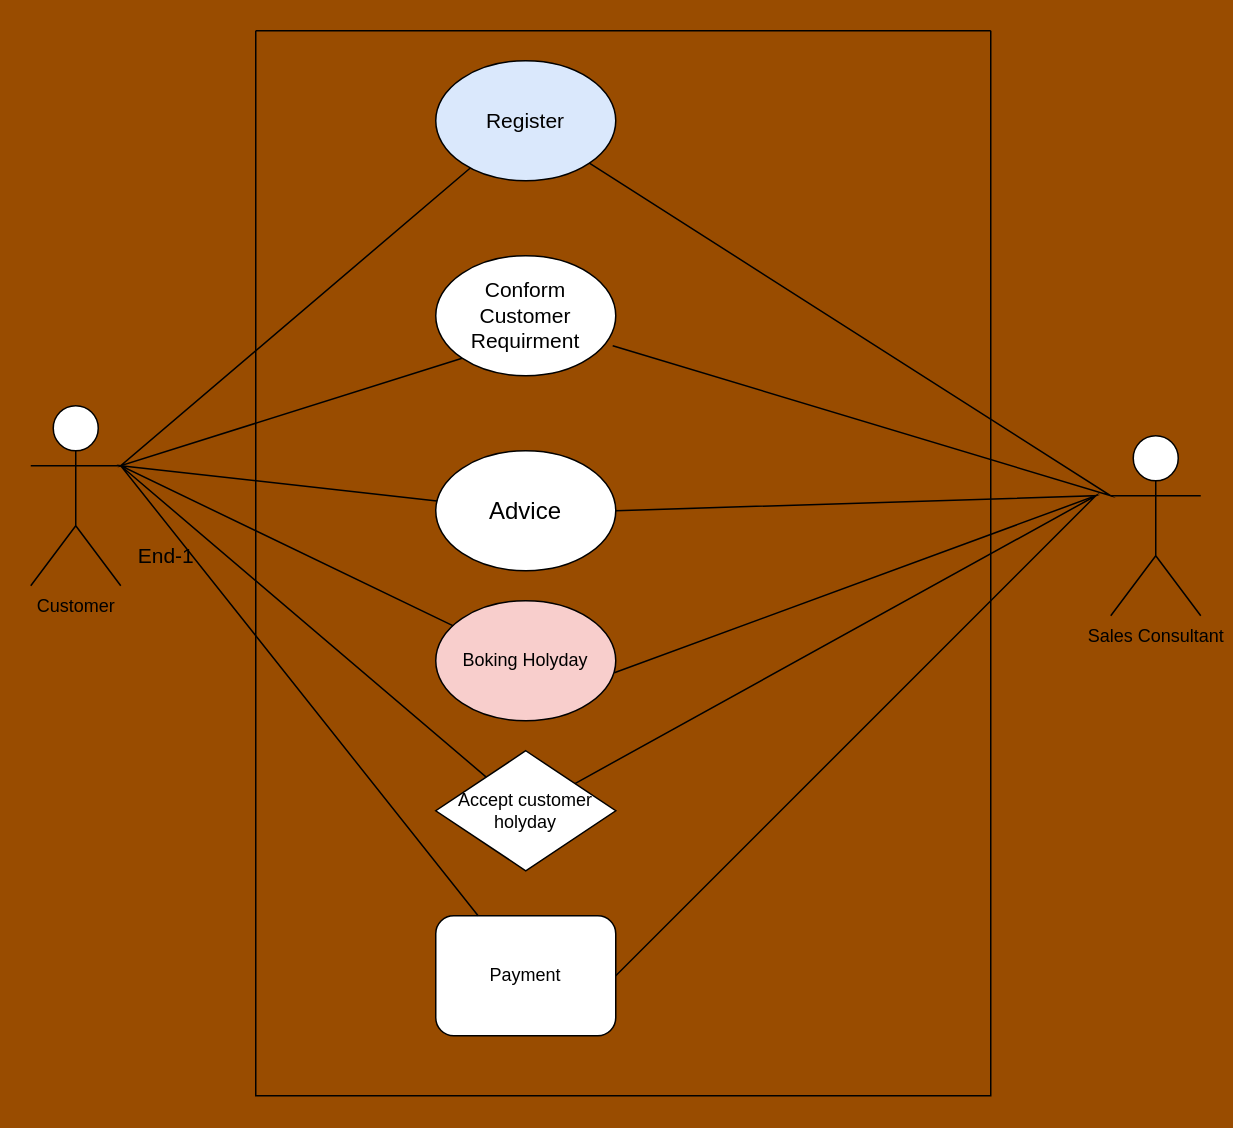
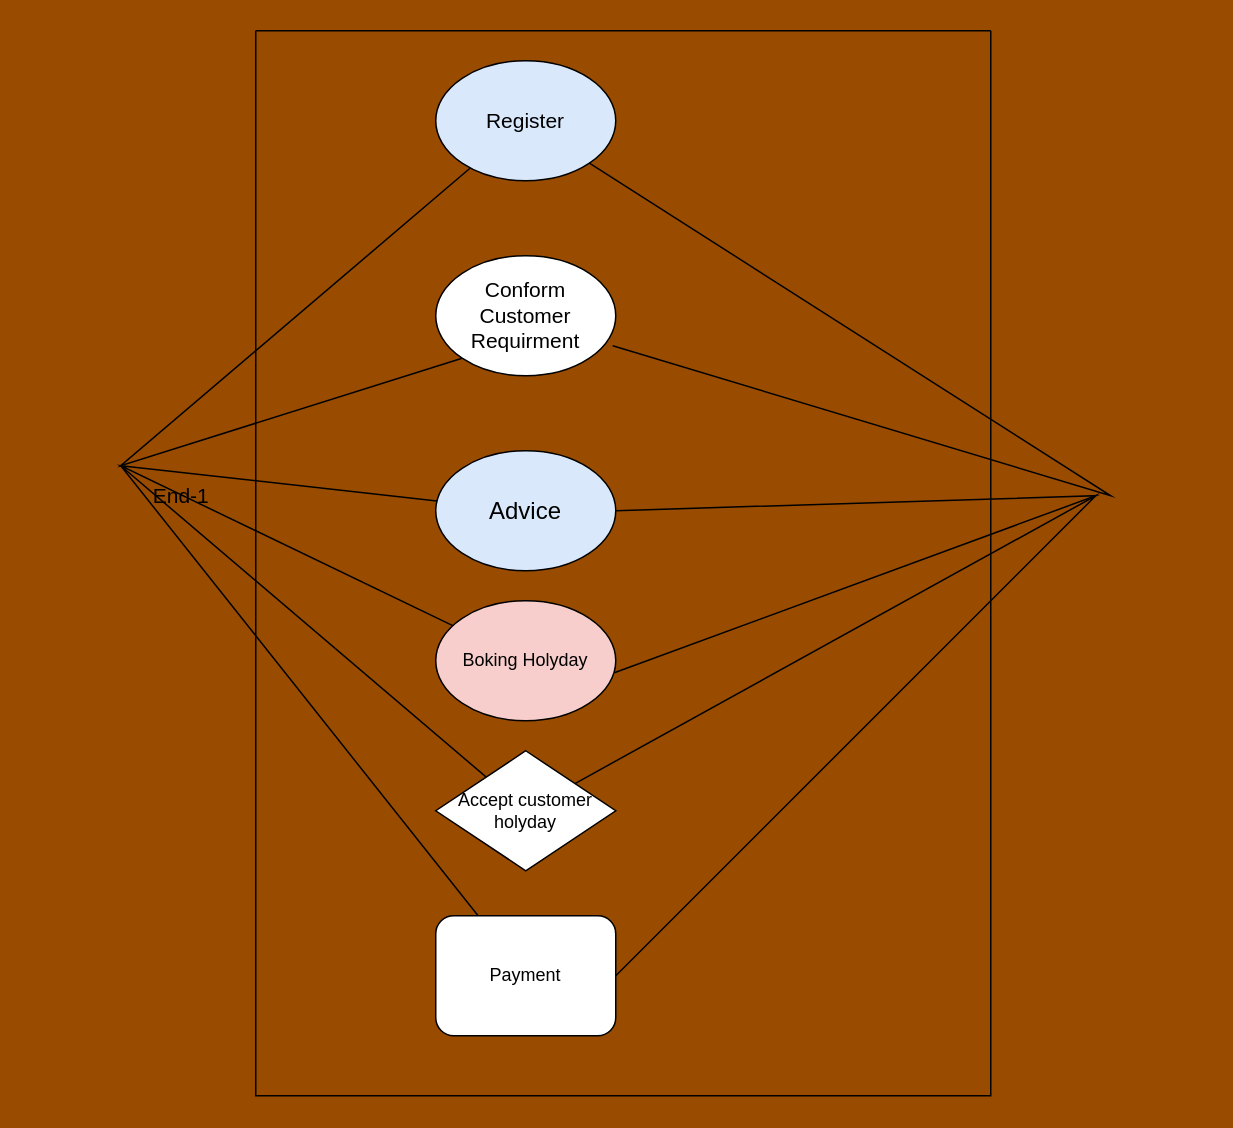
(76, 496) -> none
(526, 511) -> (526, 511)
(1156, 526) -> none
(166, 556) -> (181, 496)
